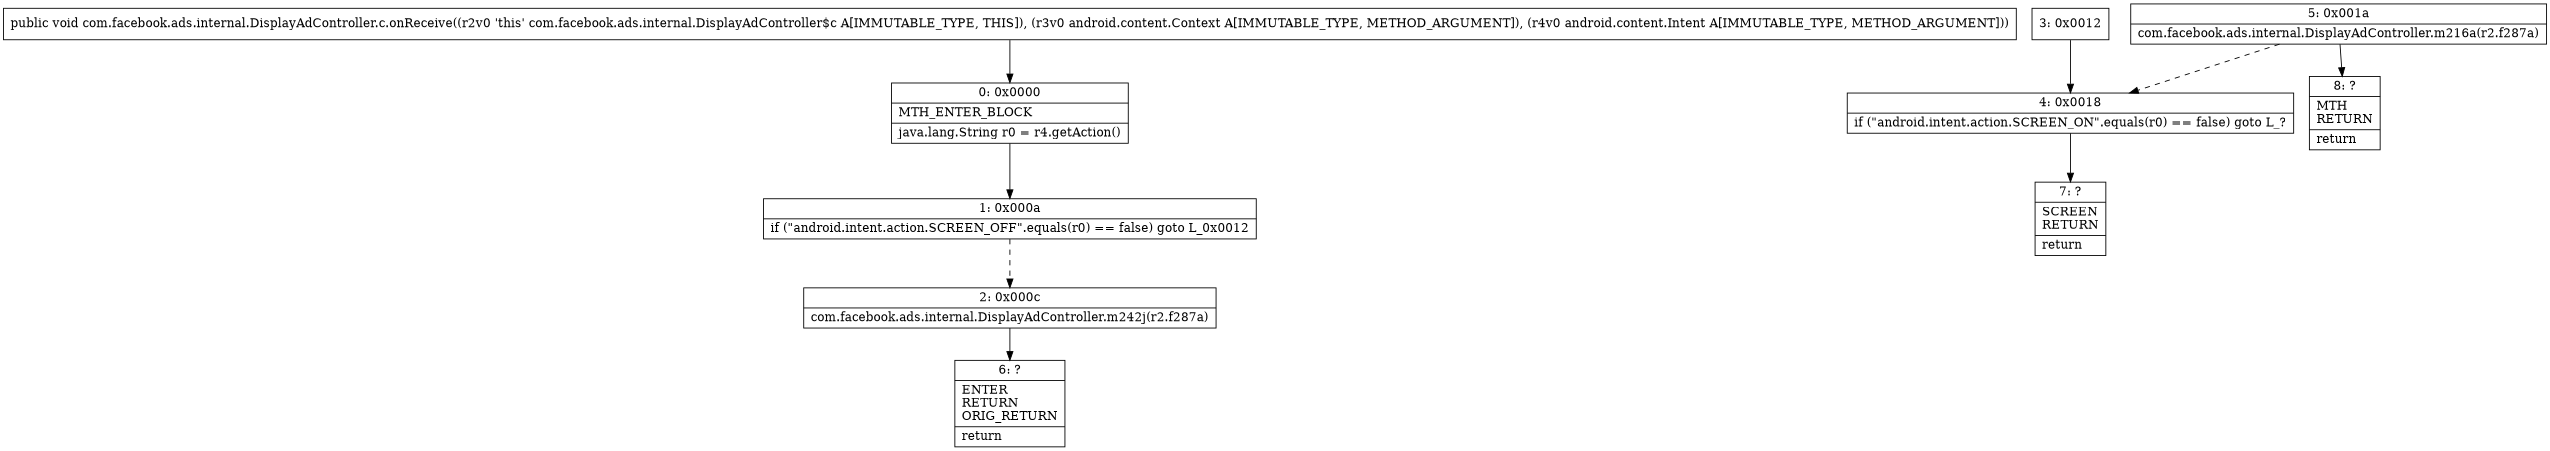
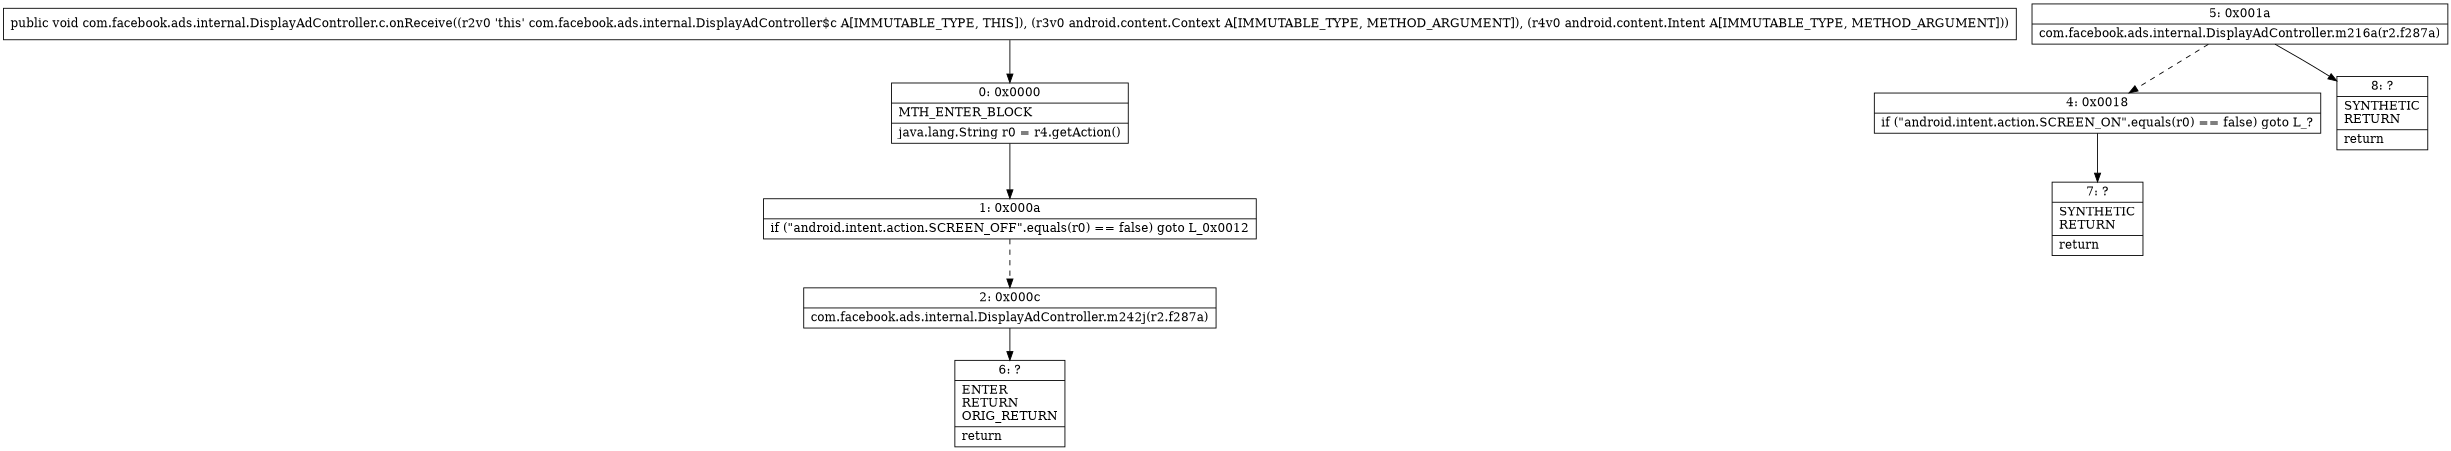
(2070, 24) -> none
(2332, 106) -> (2382, 106)
(2070, 212) -> (2098, 212)
